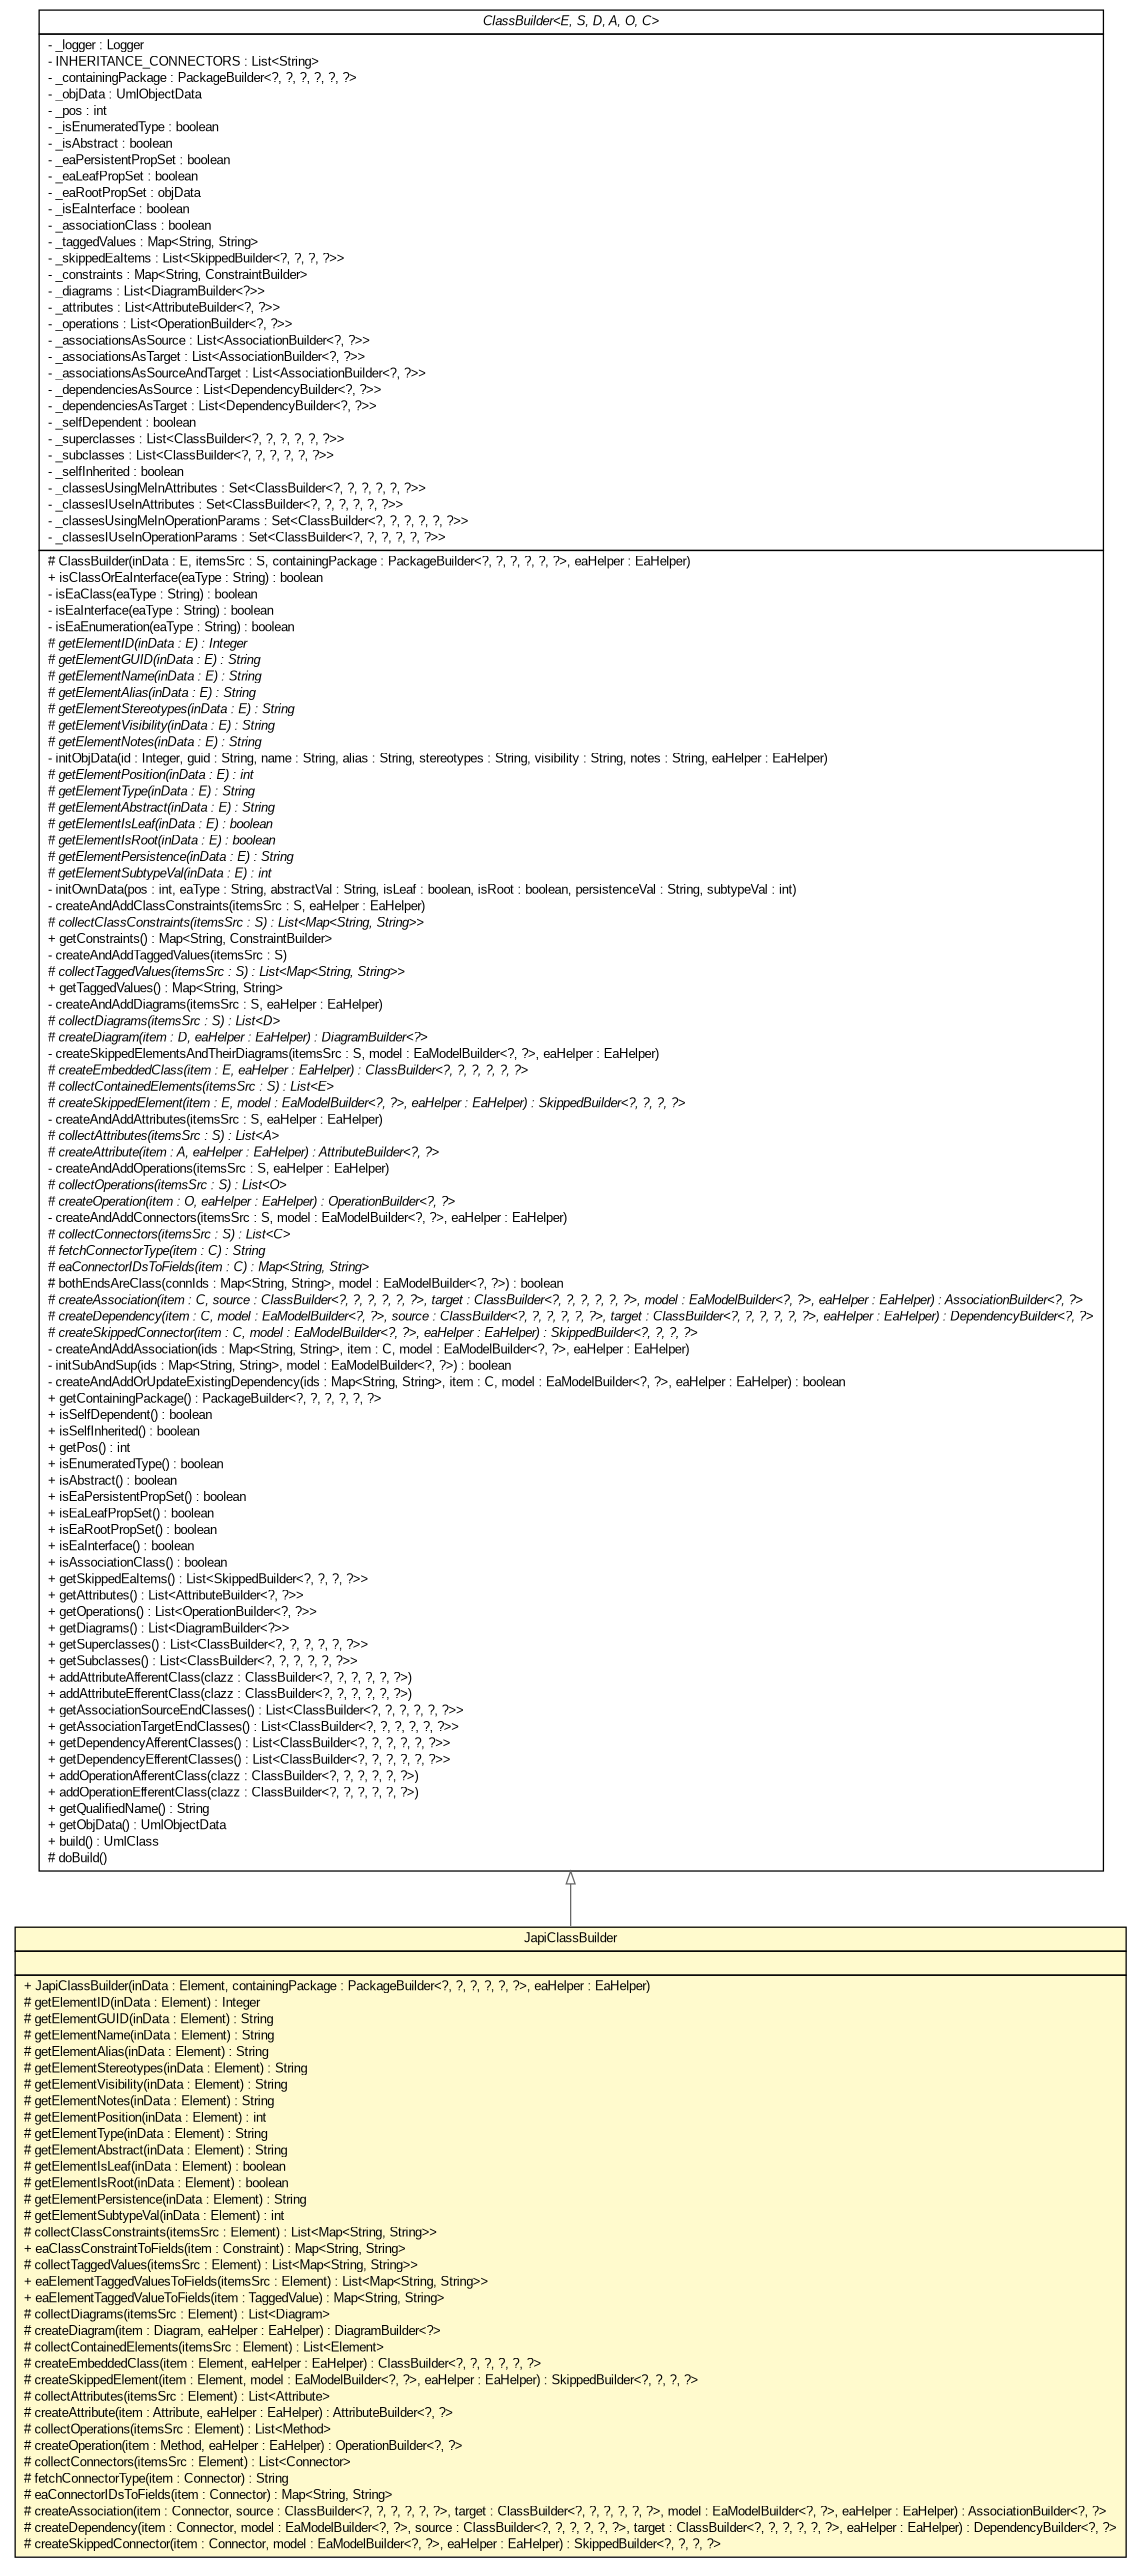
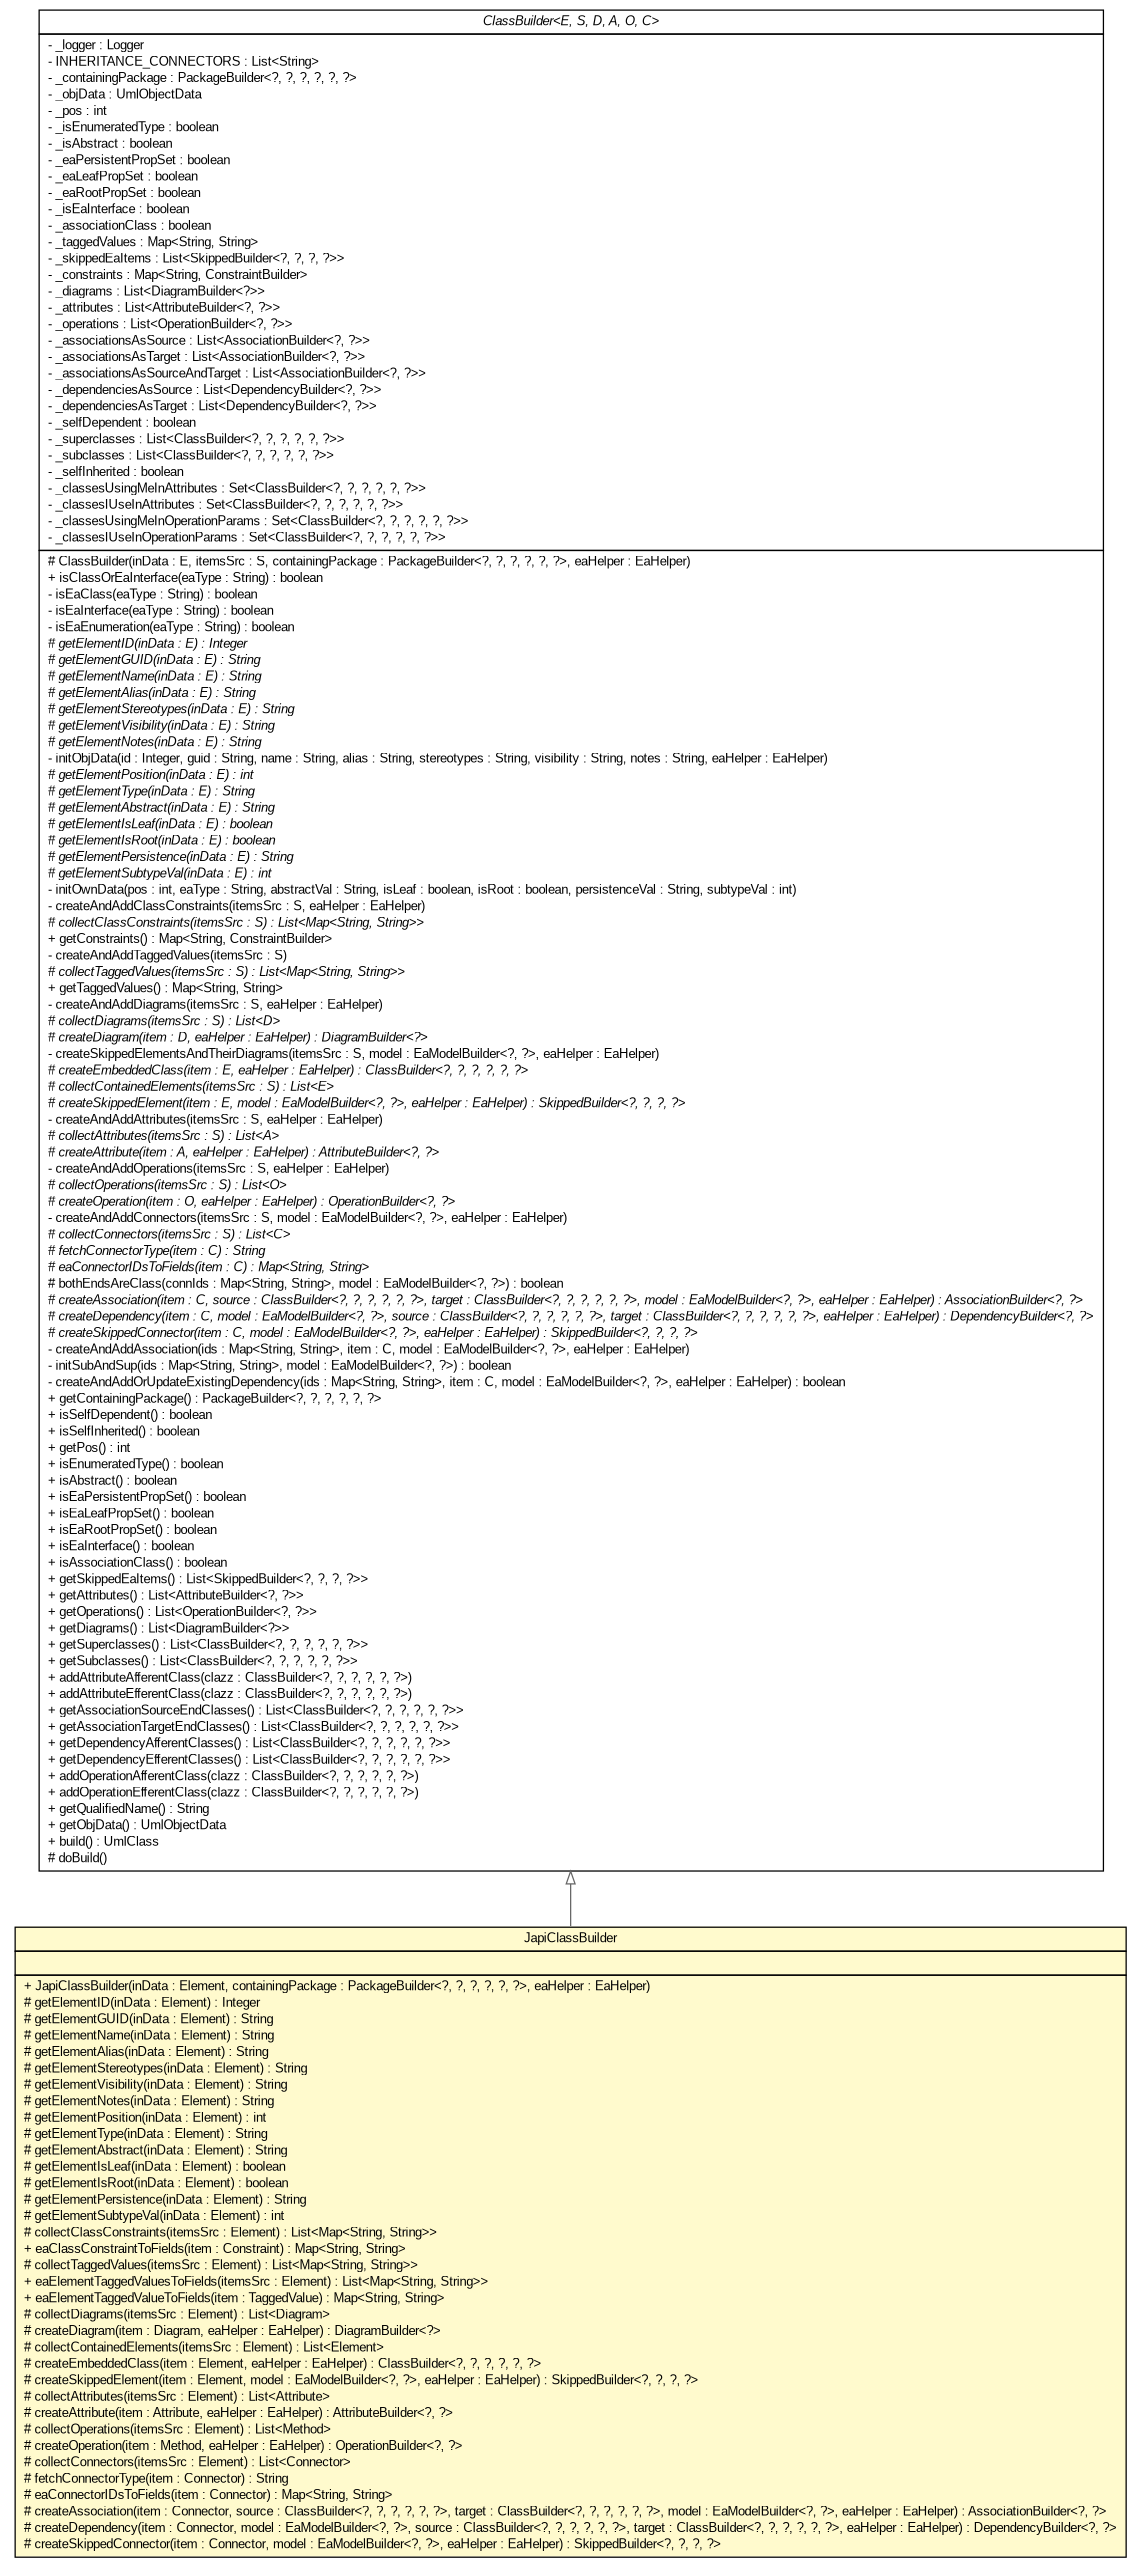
(124, 193) -> (124, 193)
